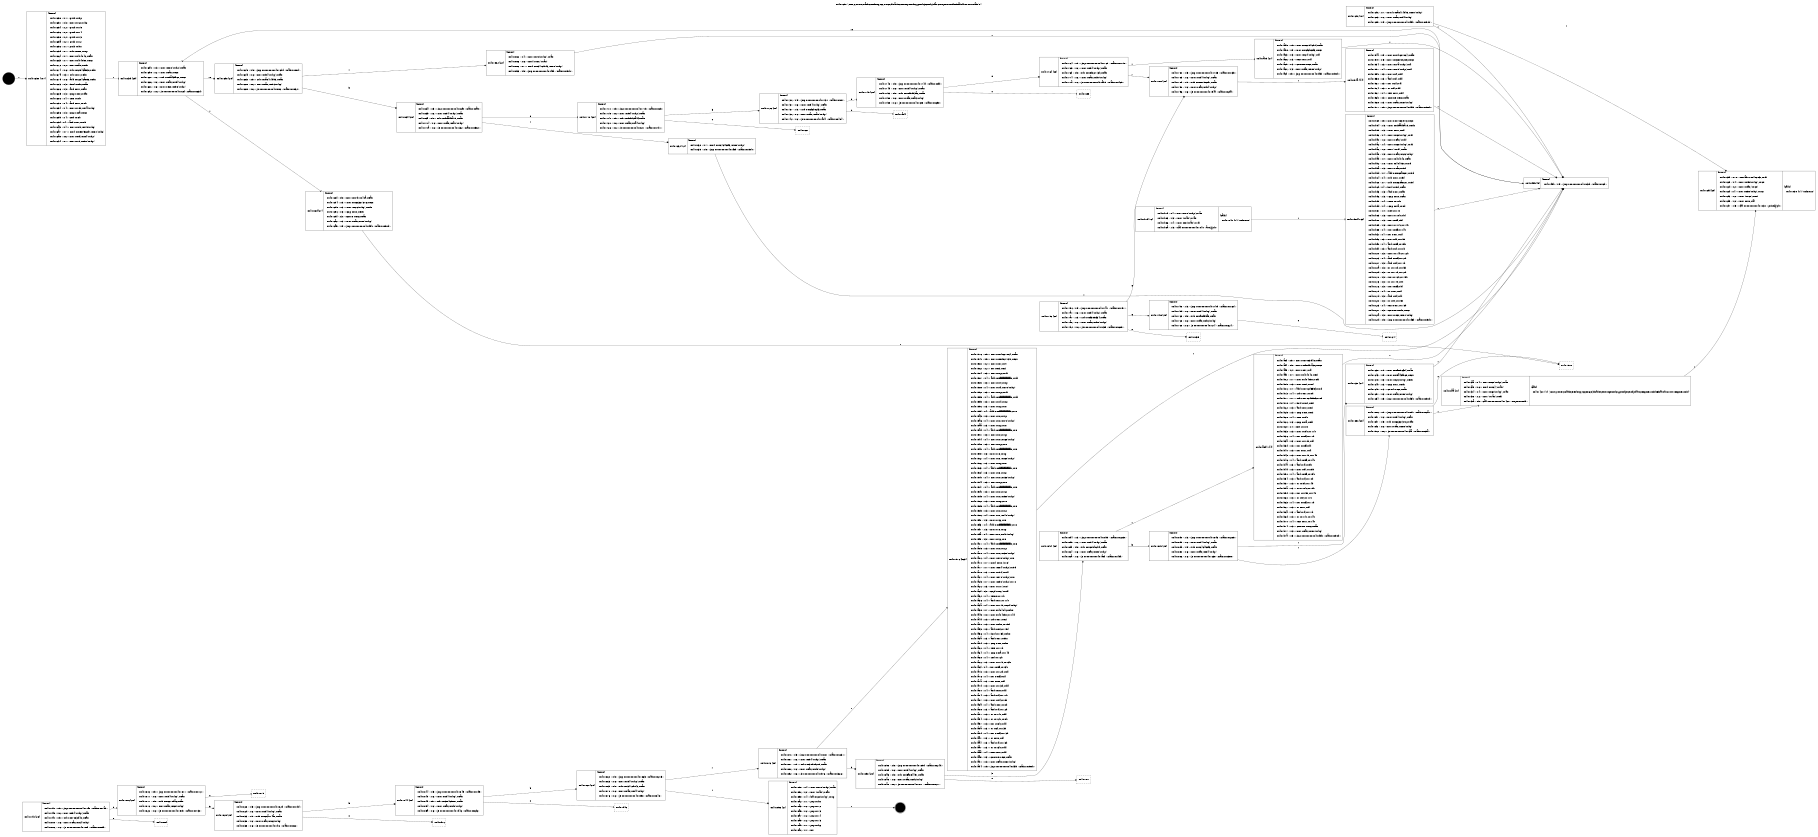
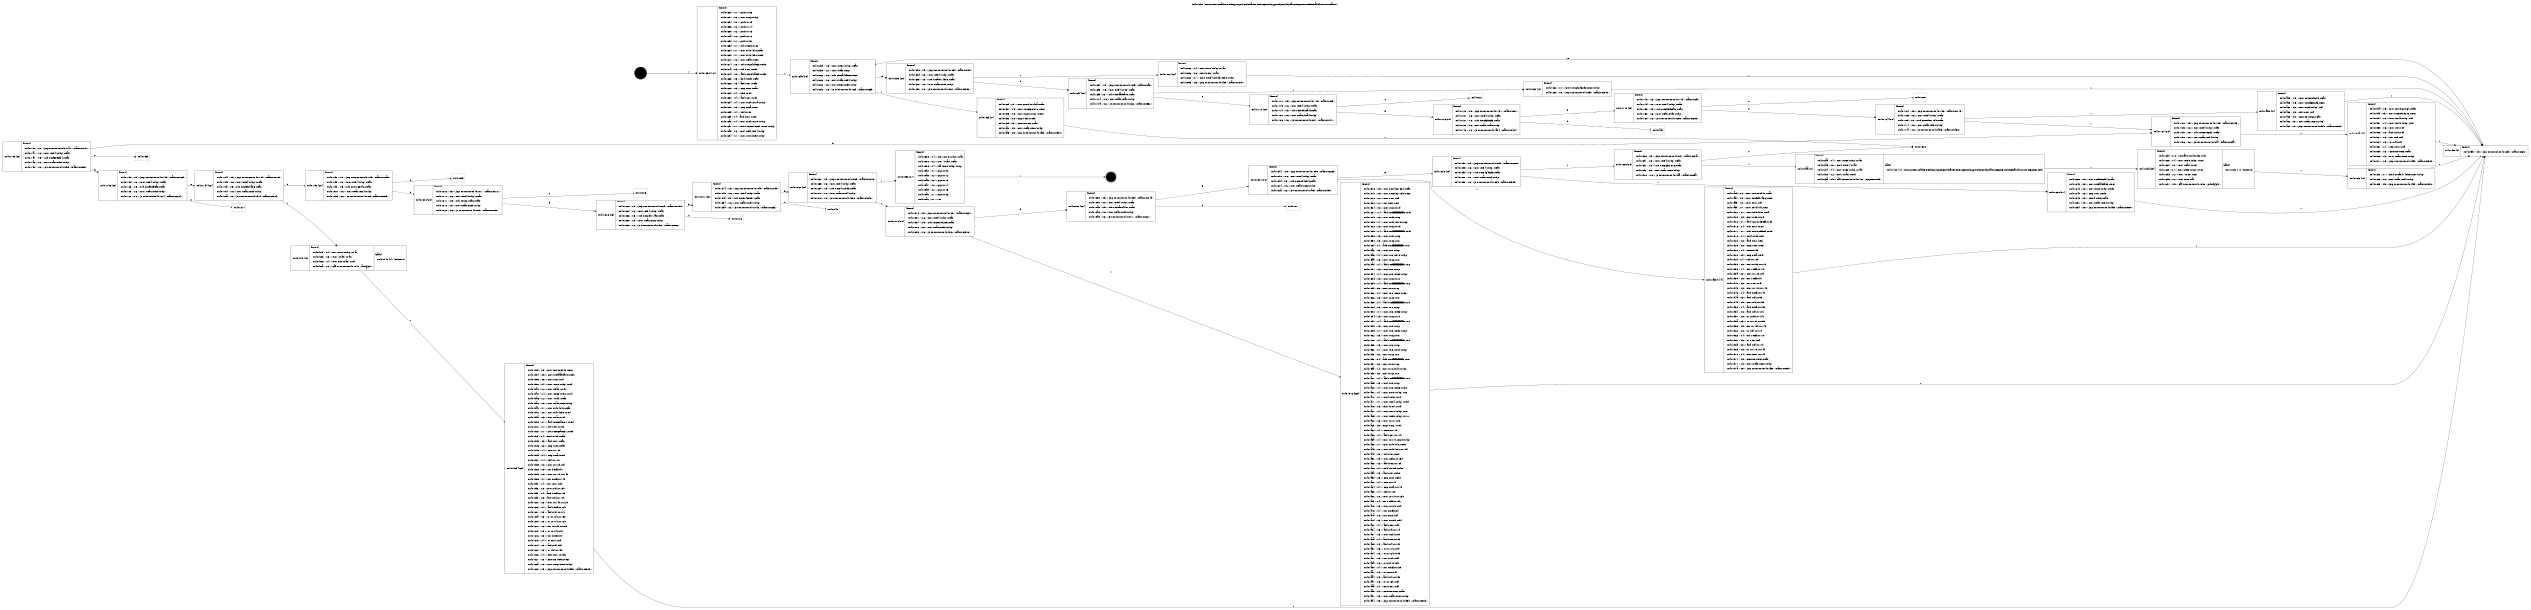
(1583, 89) -> (2300, 174)
none -> (239, 186)
